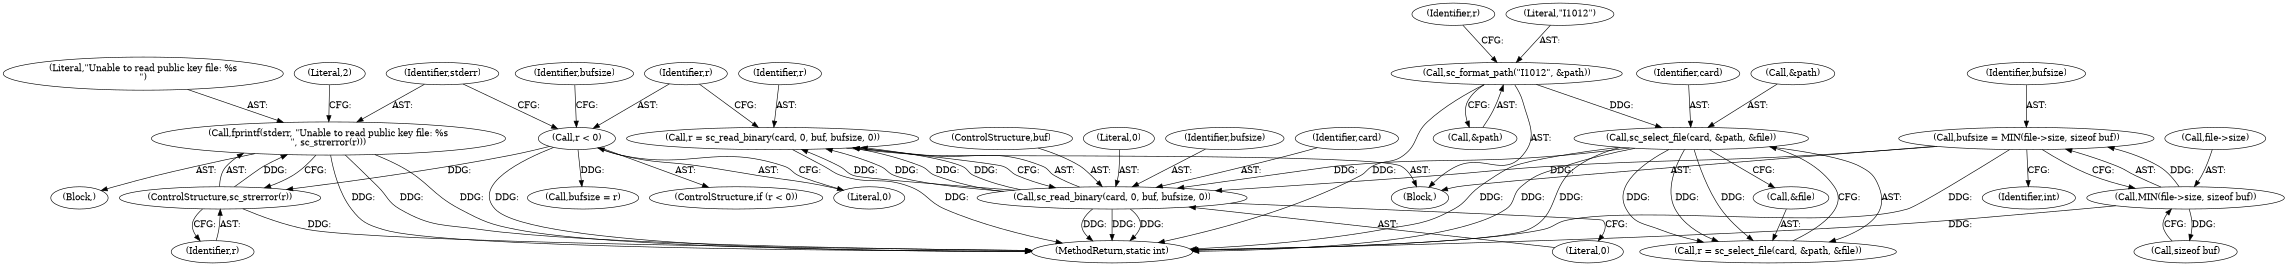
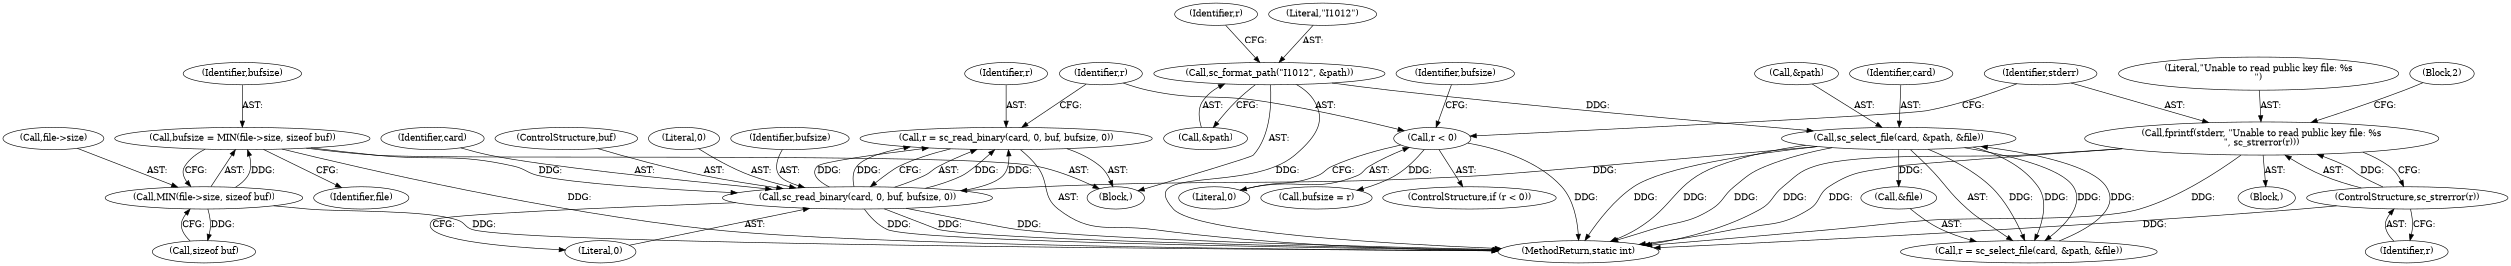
(330, 74) -> (2442, 74)
(422, 171) -> none
(1765, 171) -> (1912, 171)
(958, 198) -> (1070, 198)
(1851, 198) -> (2124, 198)
(2029, 198) -> (361, 198)
